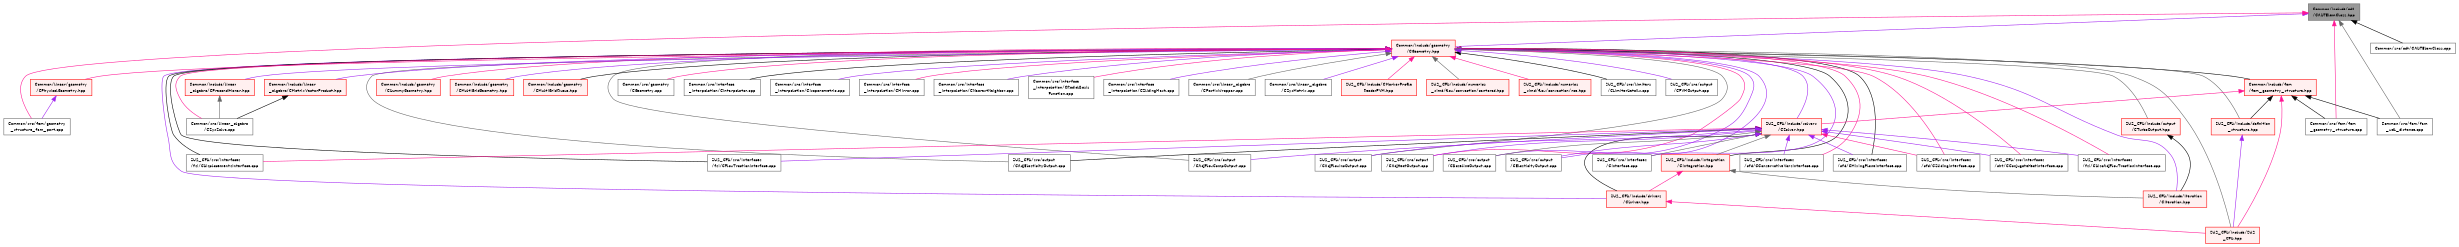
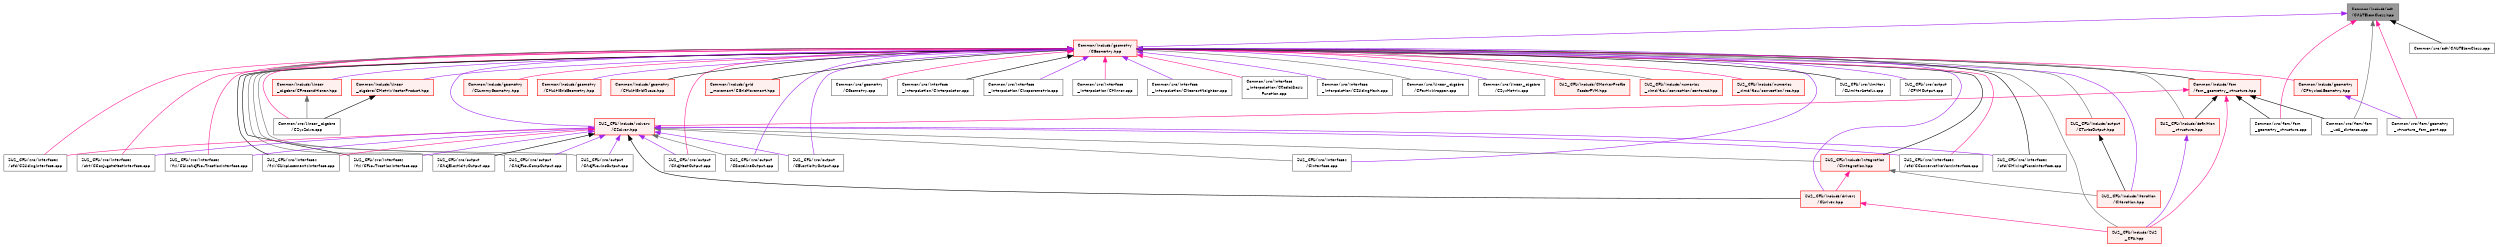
(61, 88) -> (2326, 88)
none -> (743, 88)
